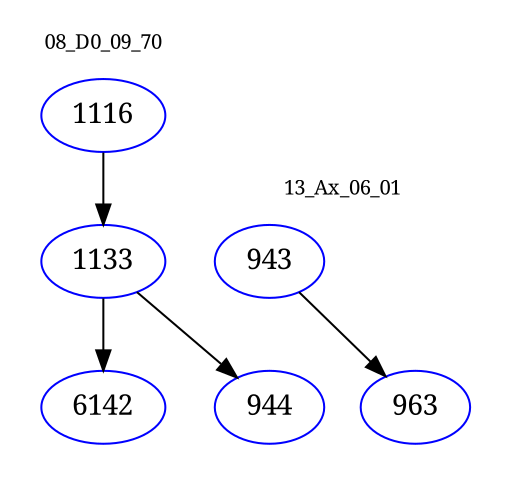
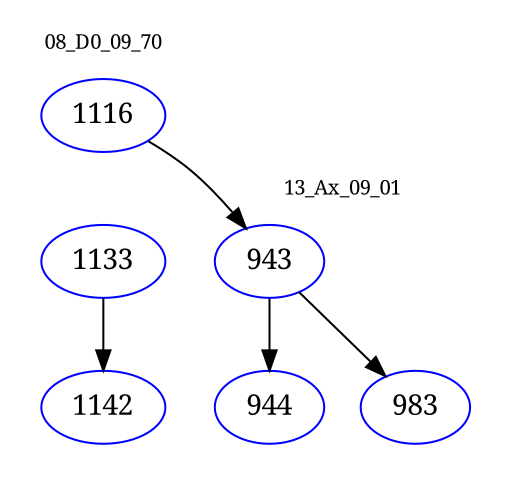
(103, 179) -> (212, 190)
(342, 189) -> (342, 189)
(169, 319) -> (270, 324)
(103, 407) -> (103, 407)
(415, 407) -> (415, 407)
